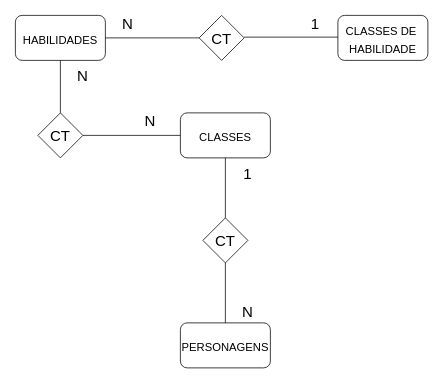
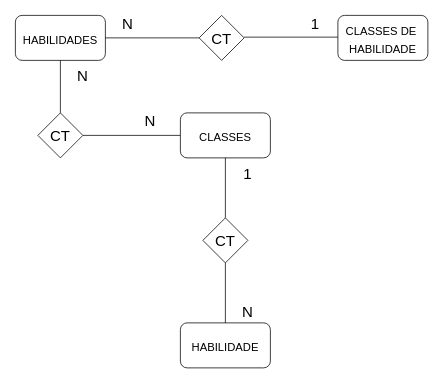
(225, 345) -> (225, 345)
